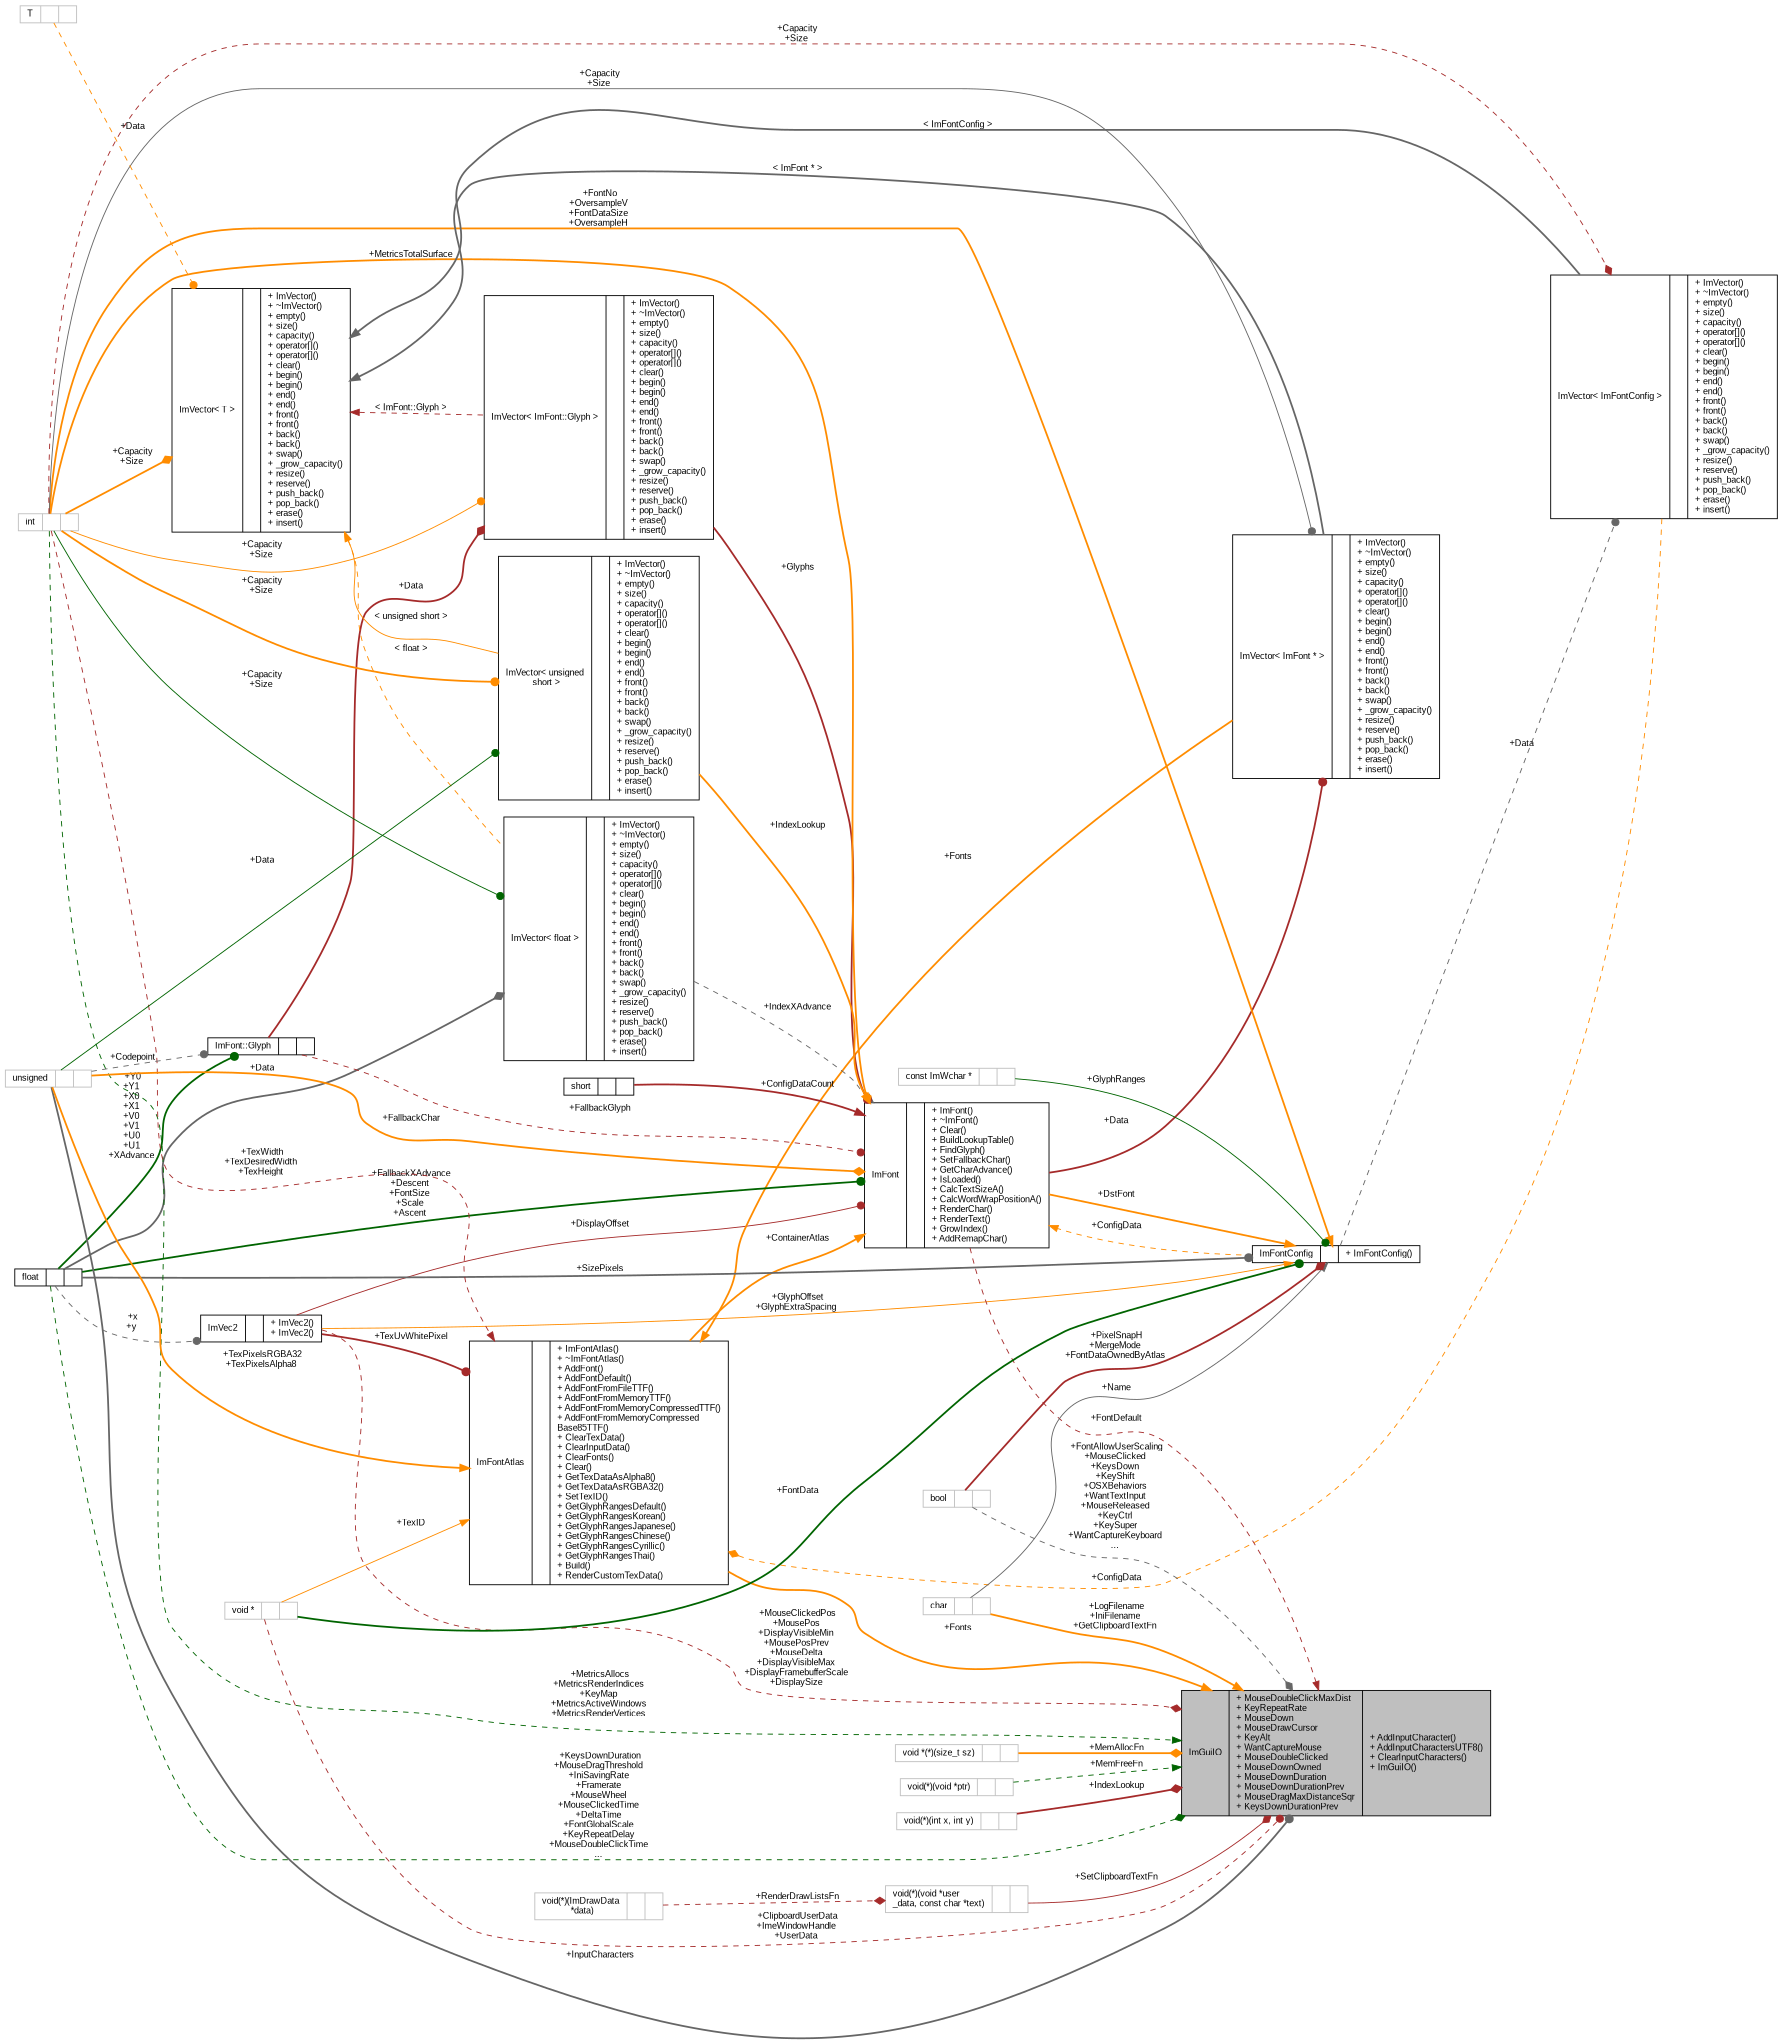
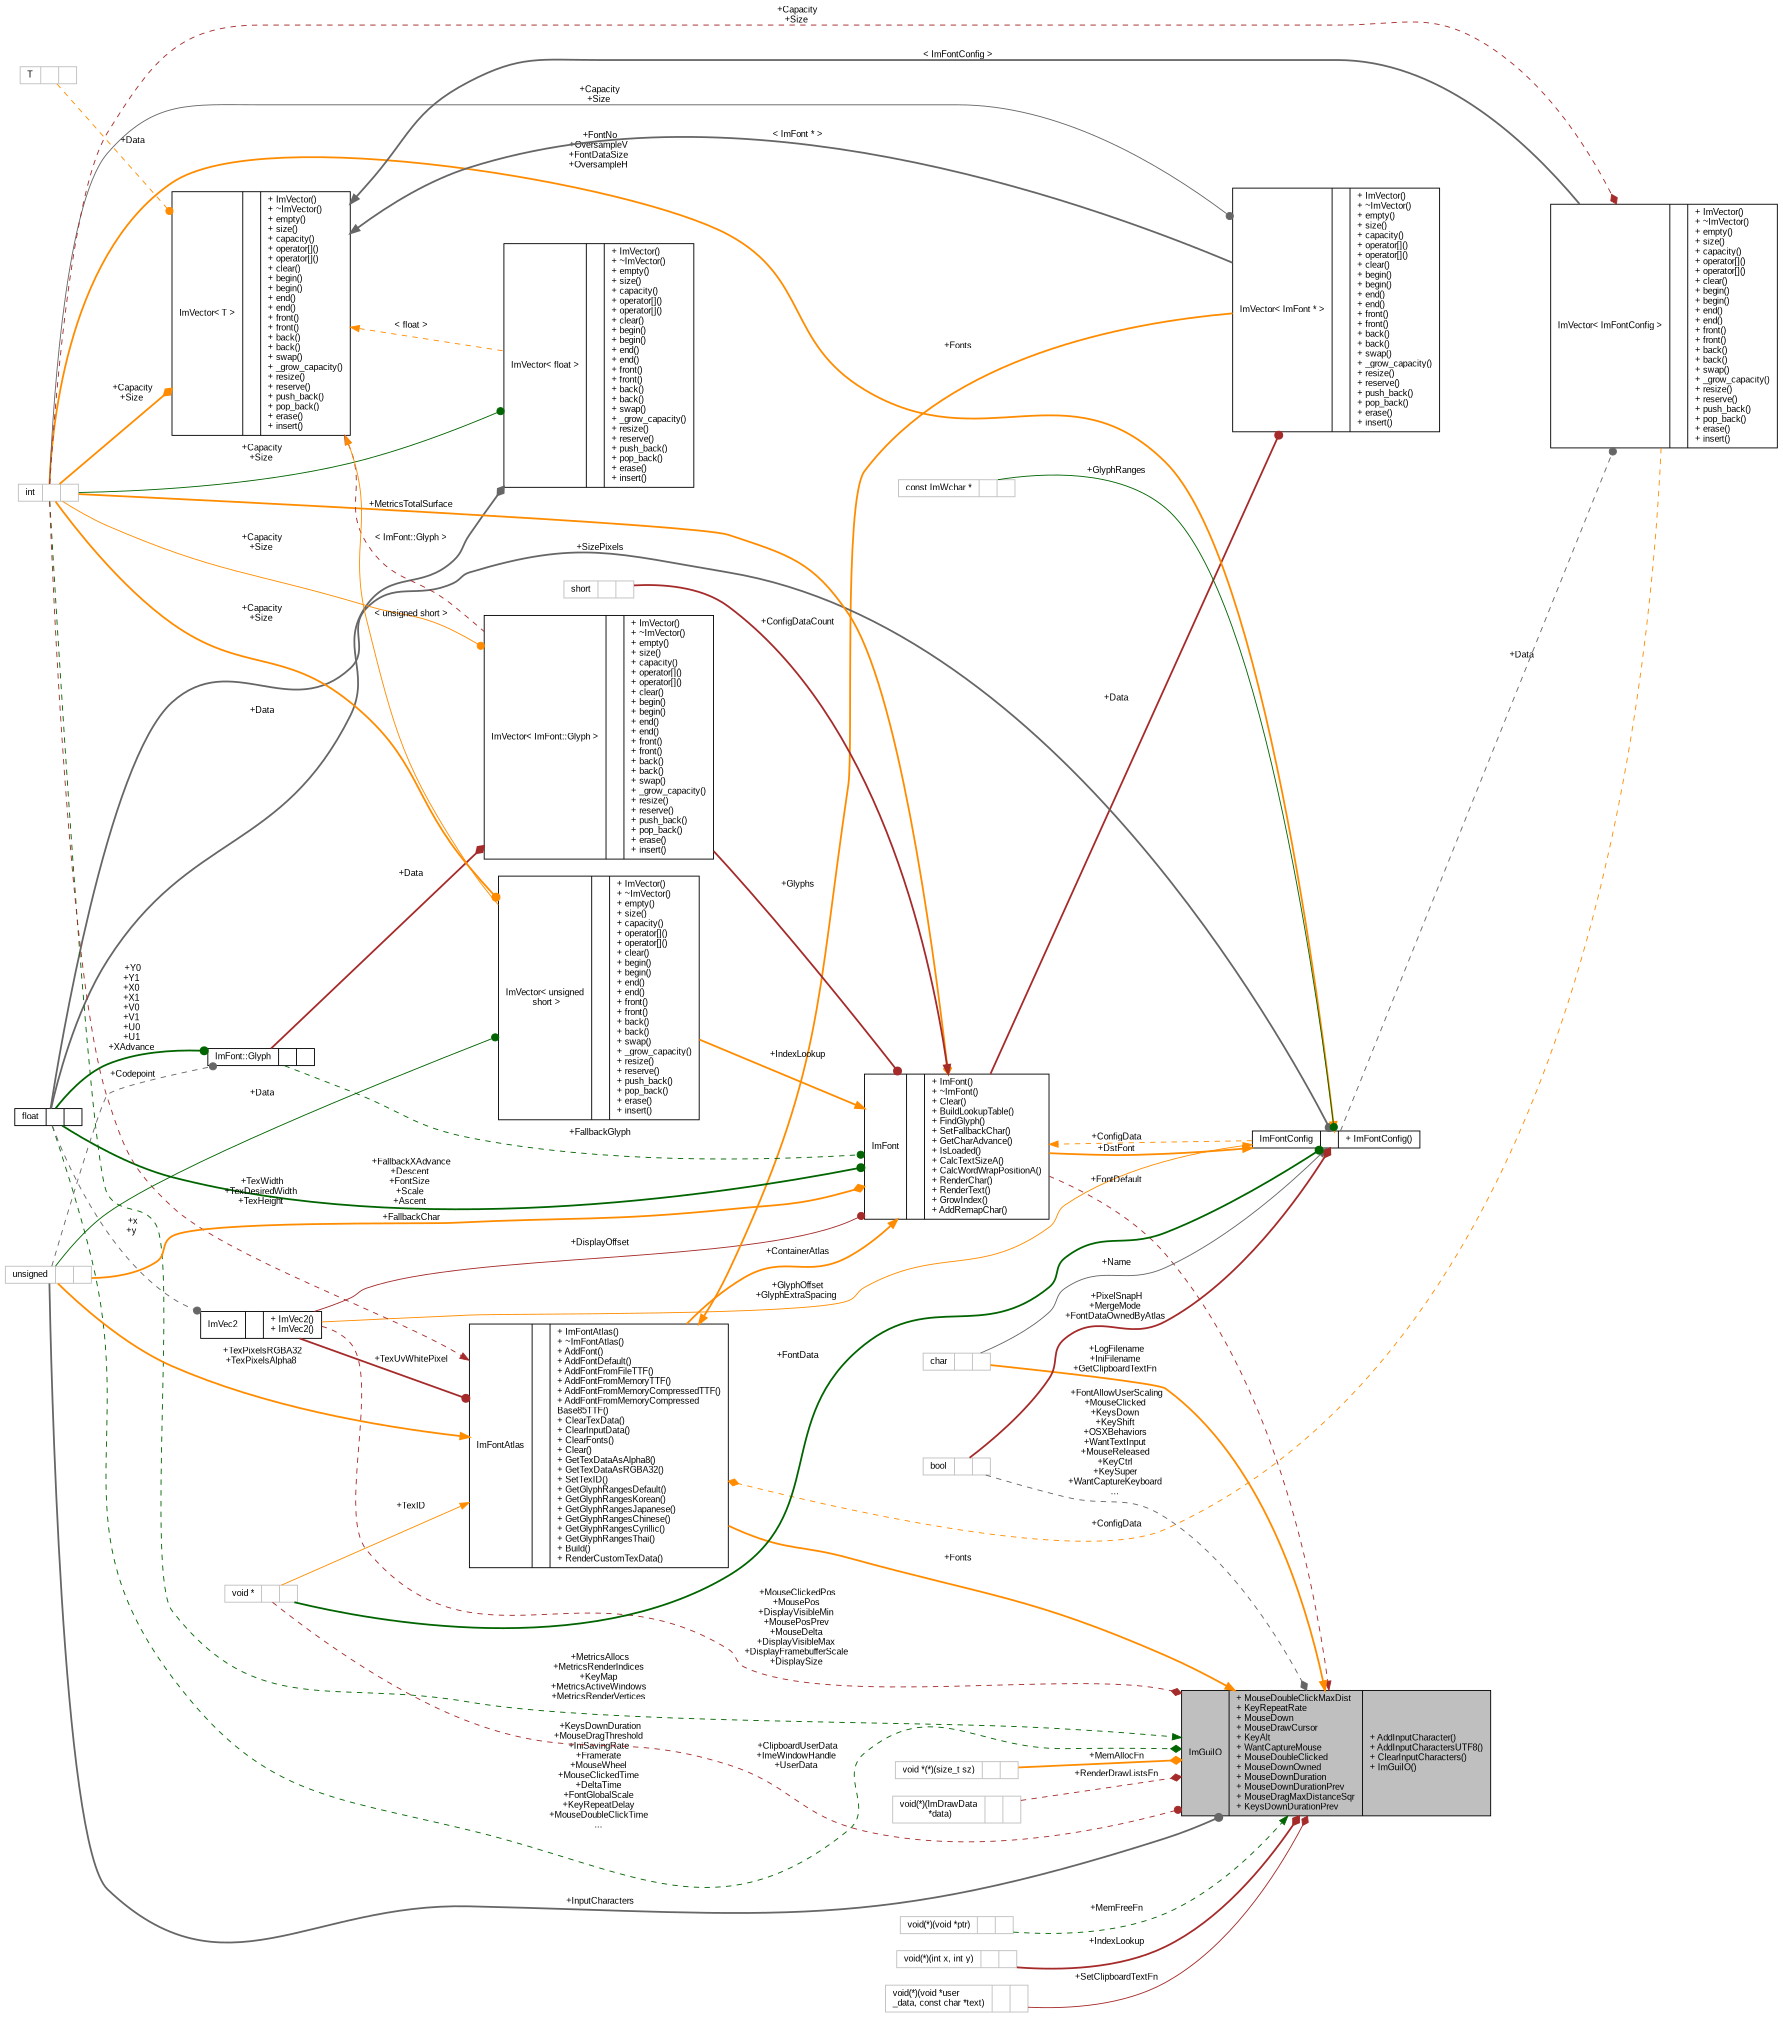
(785, 1032) -> none
(599, 1087) -> (599, 589)
(574, 1132) -> (563, 1151)
(769, 1903) -> (1096, 1789)
